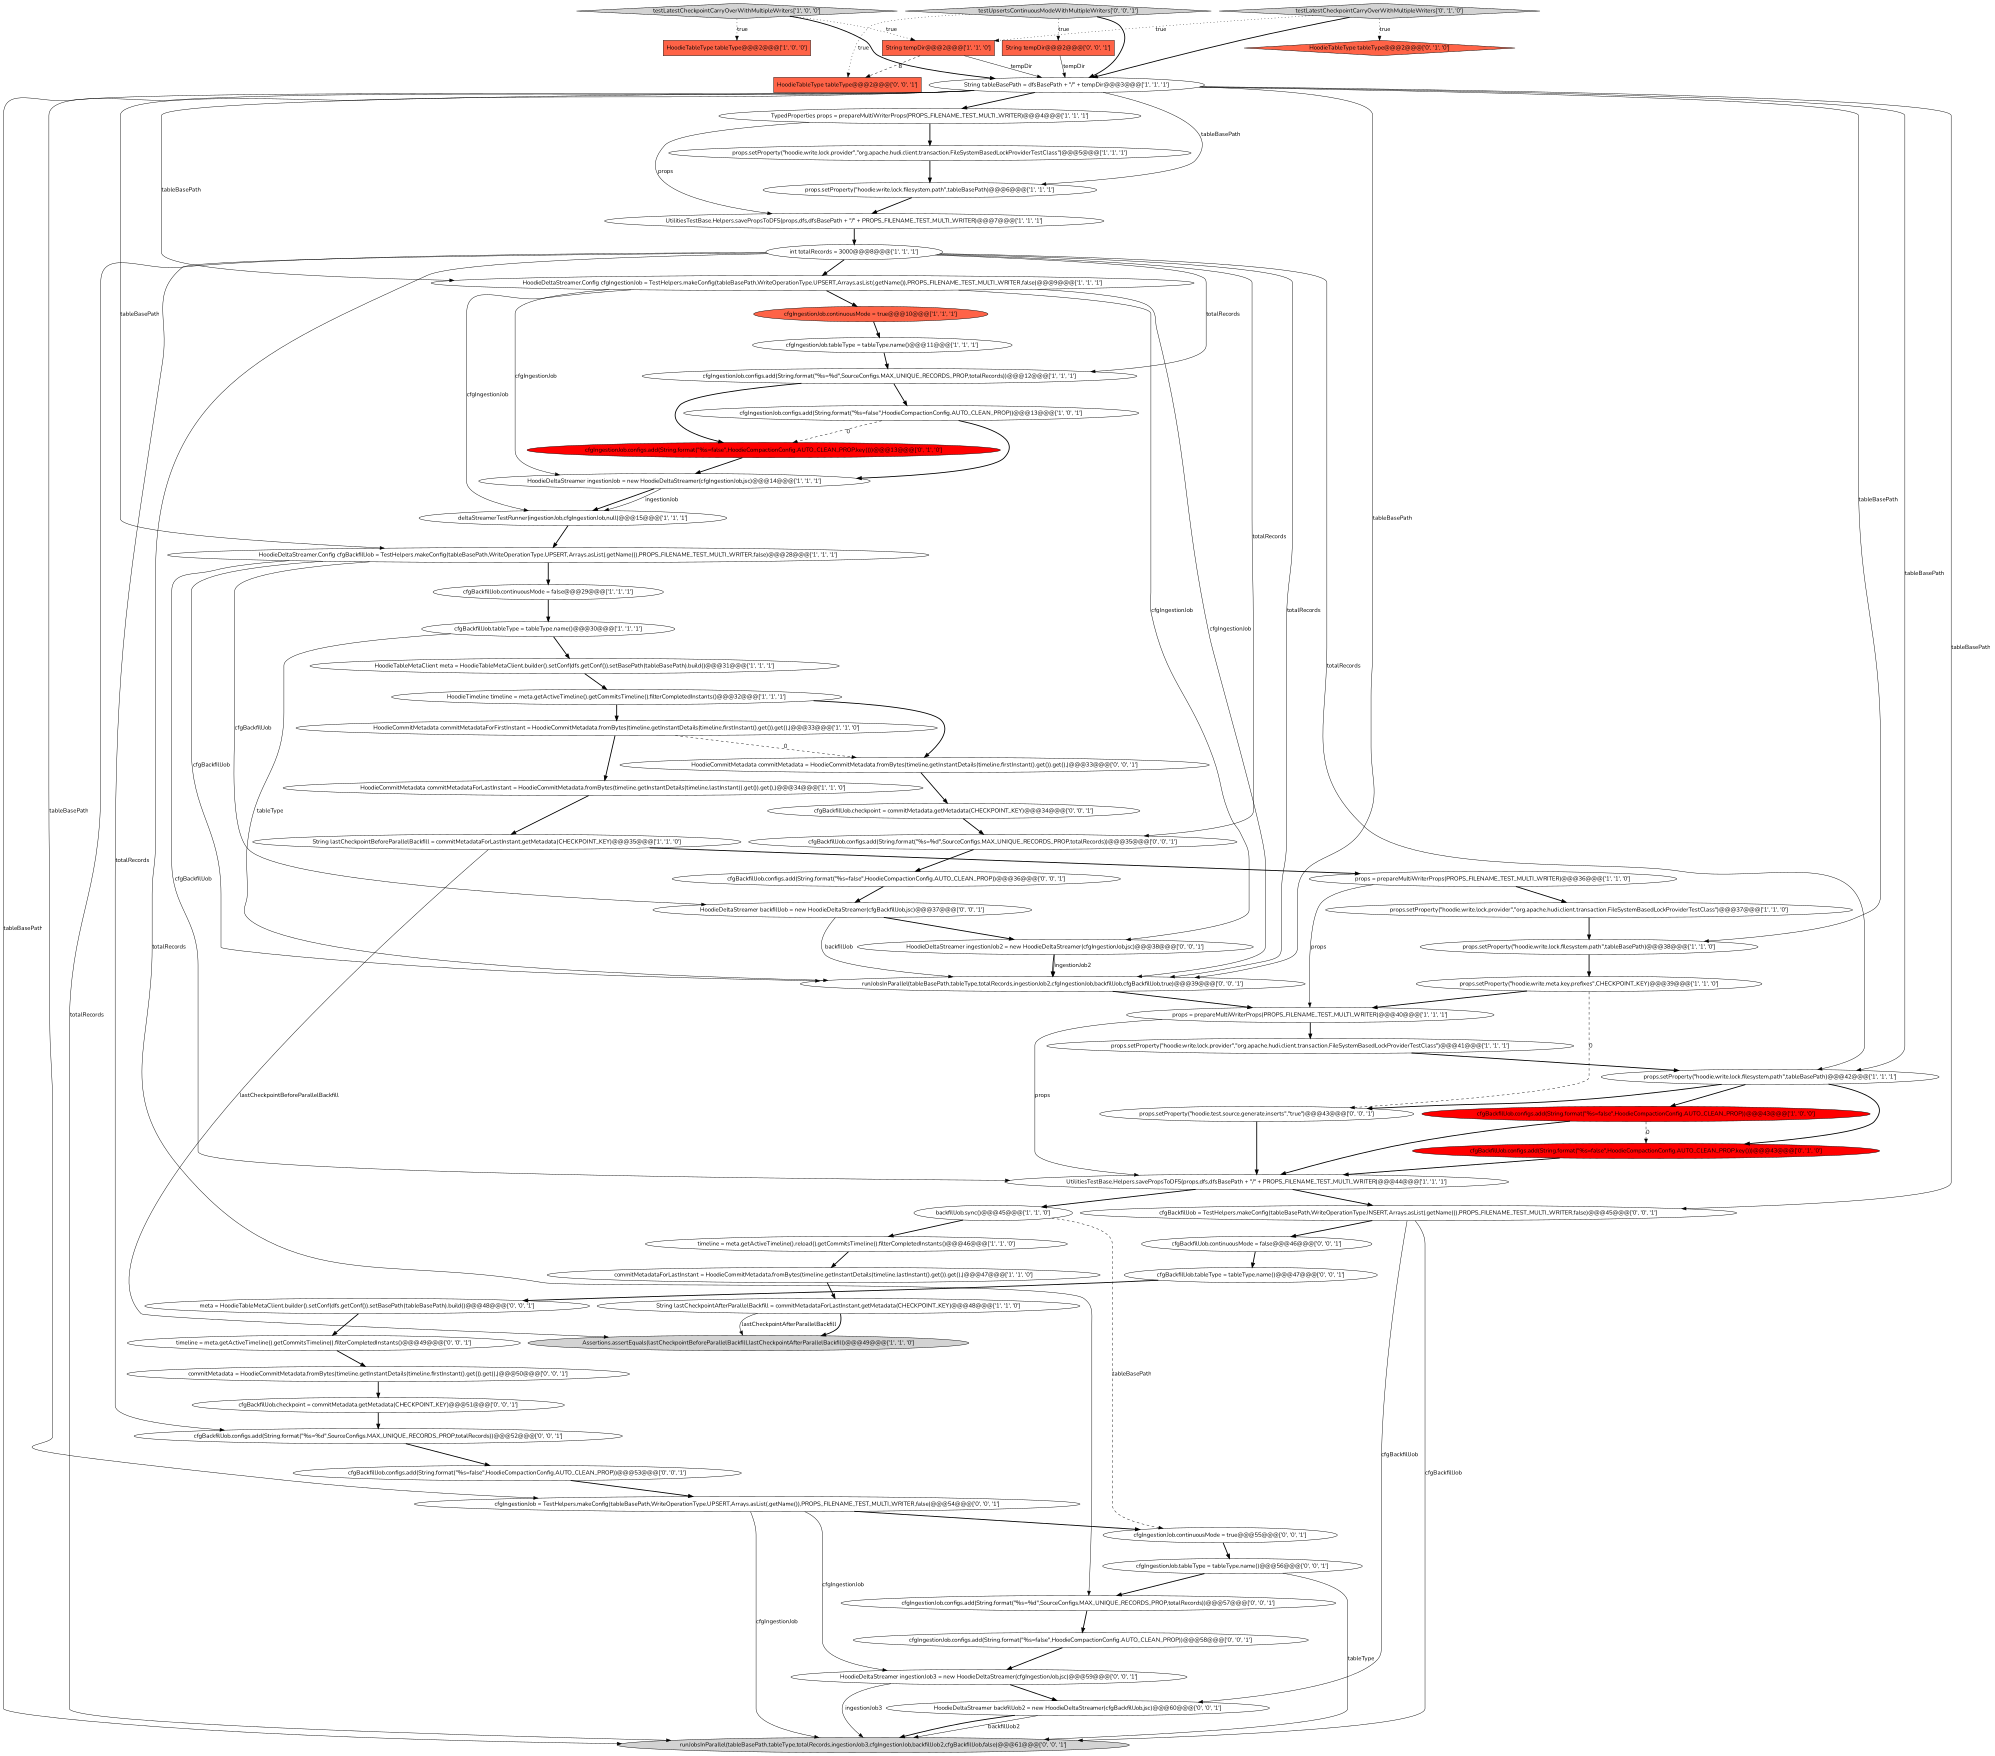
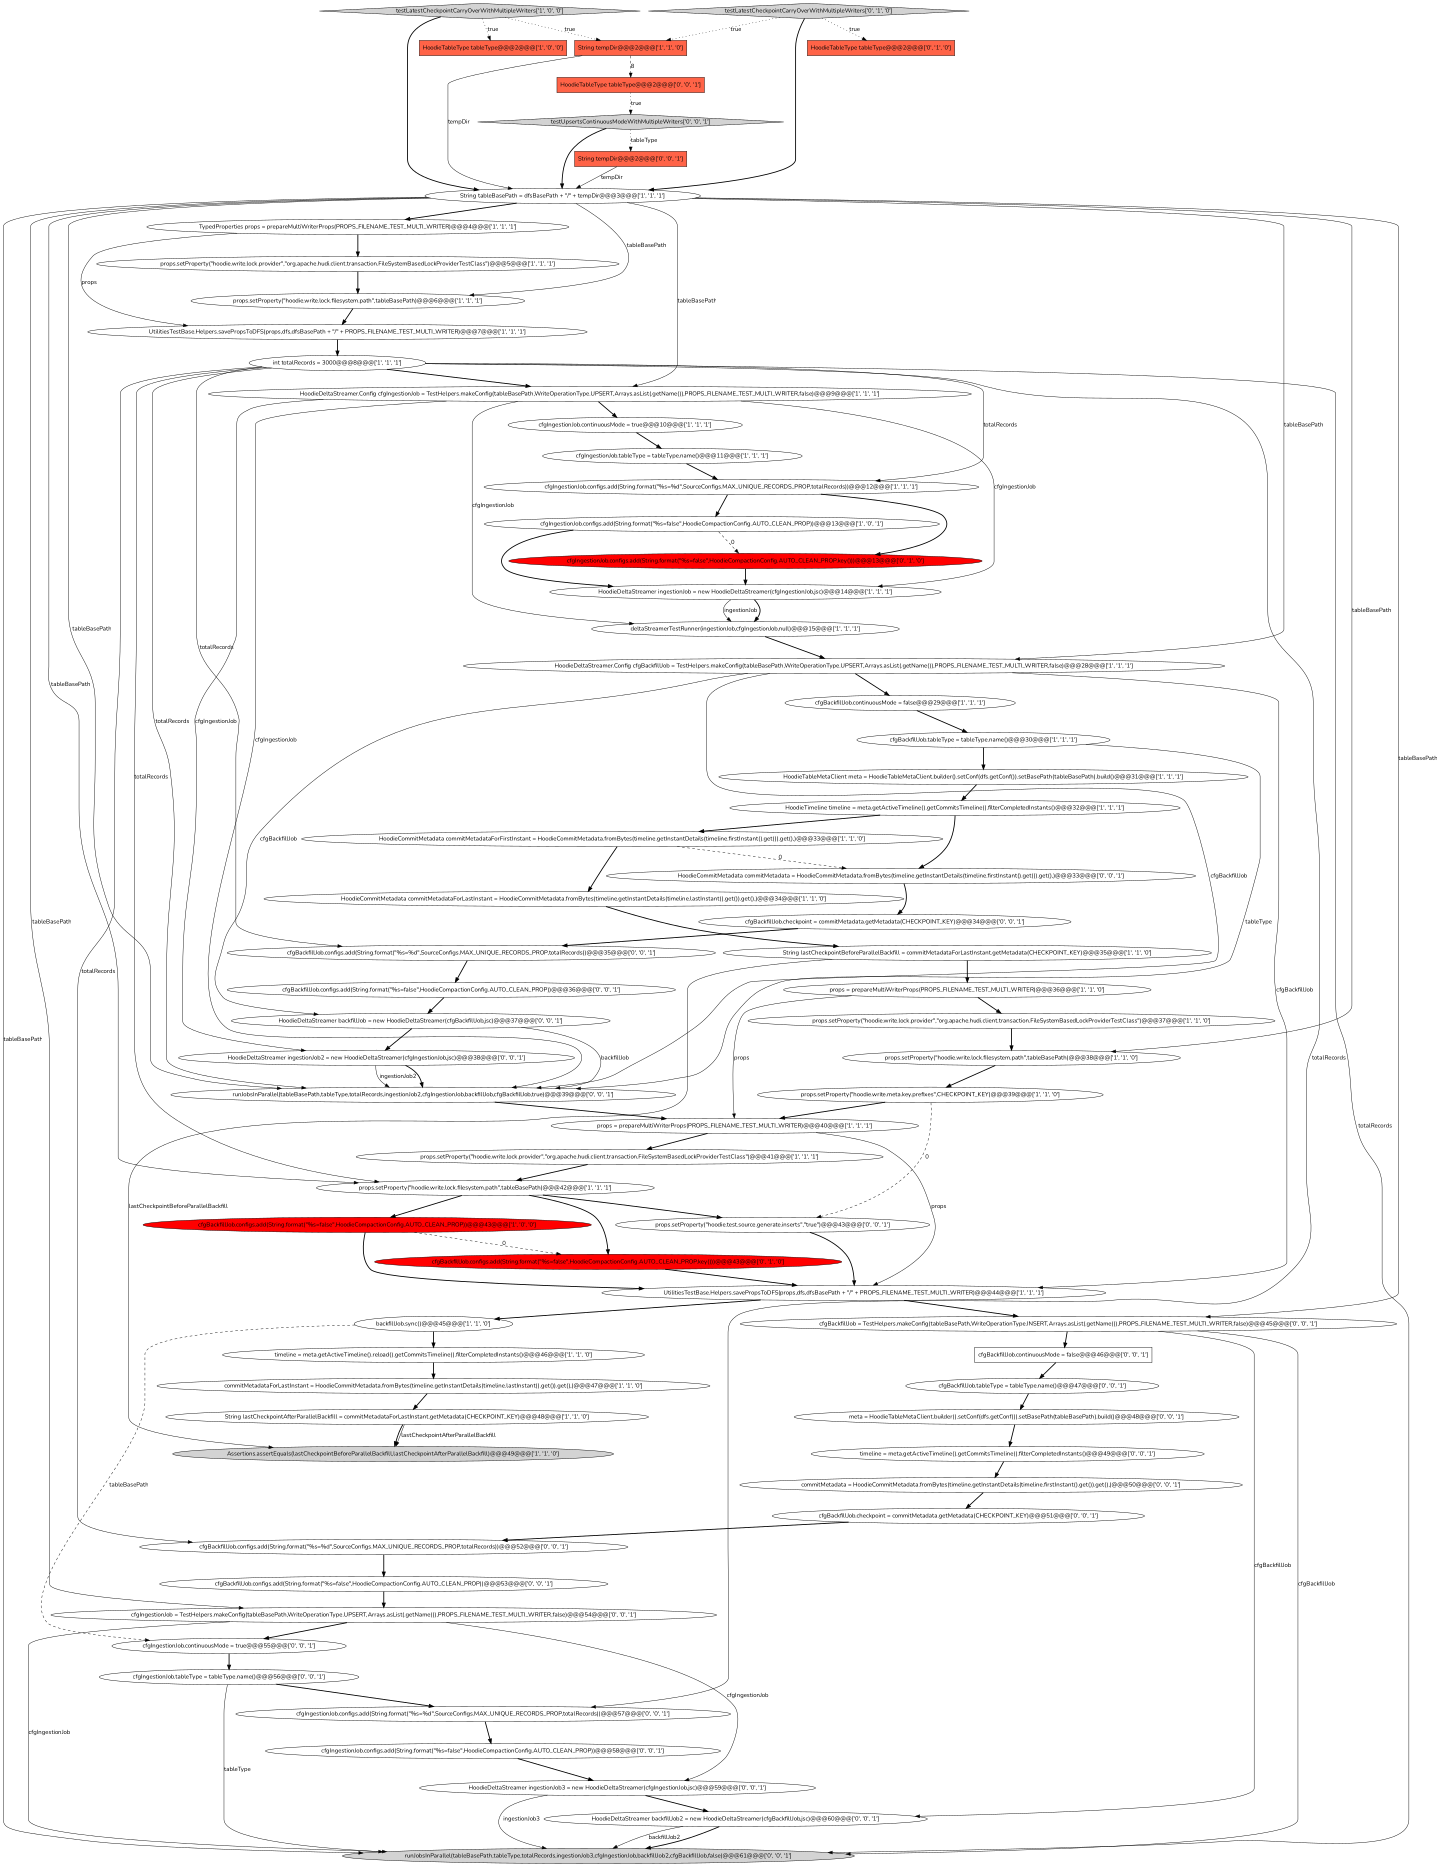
(893, 20) -> (631, 101)
(1064, 30) -> (644, 140)
(1380, 48) -> (881, 48)
(871, 314) -> (625, 425)
(1257, 1244) -> (1063, 1355)
